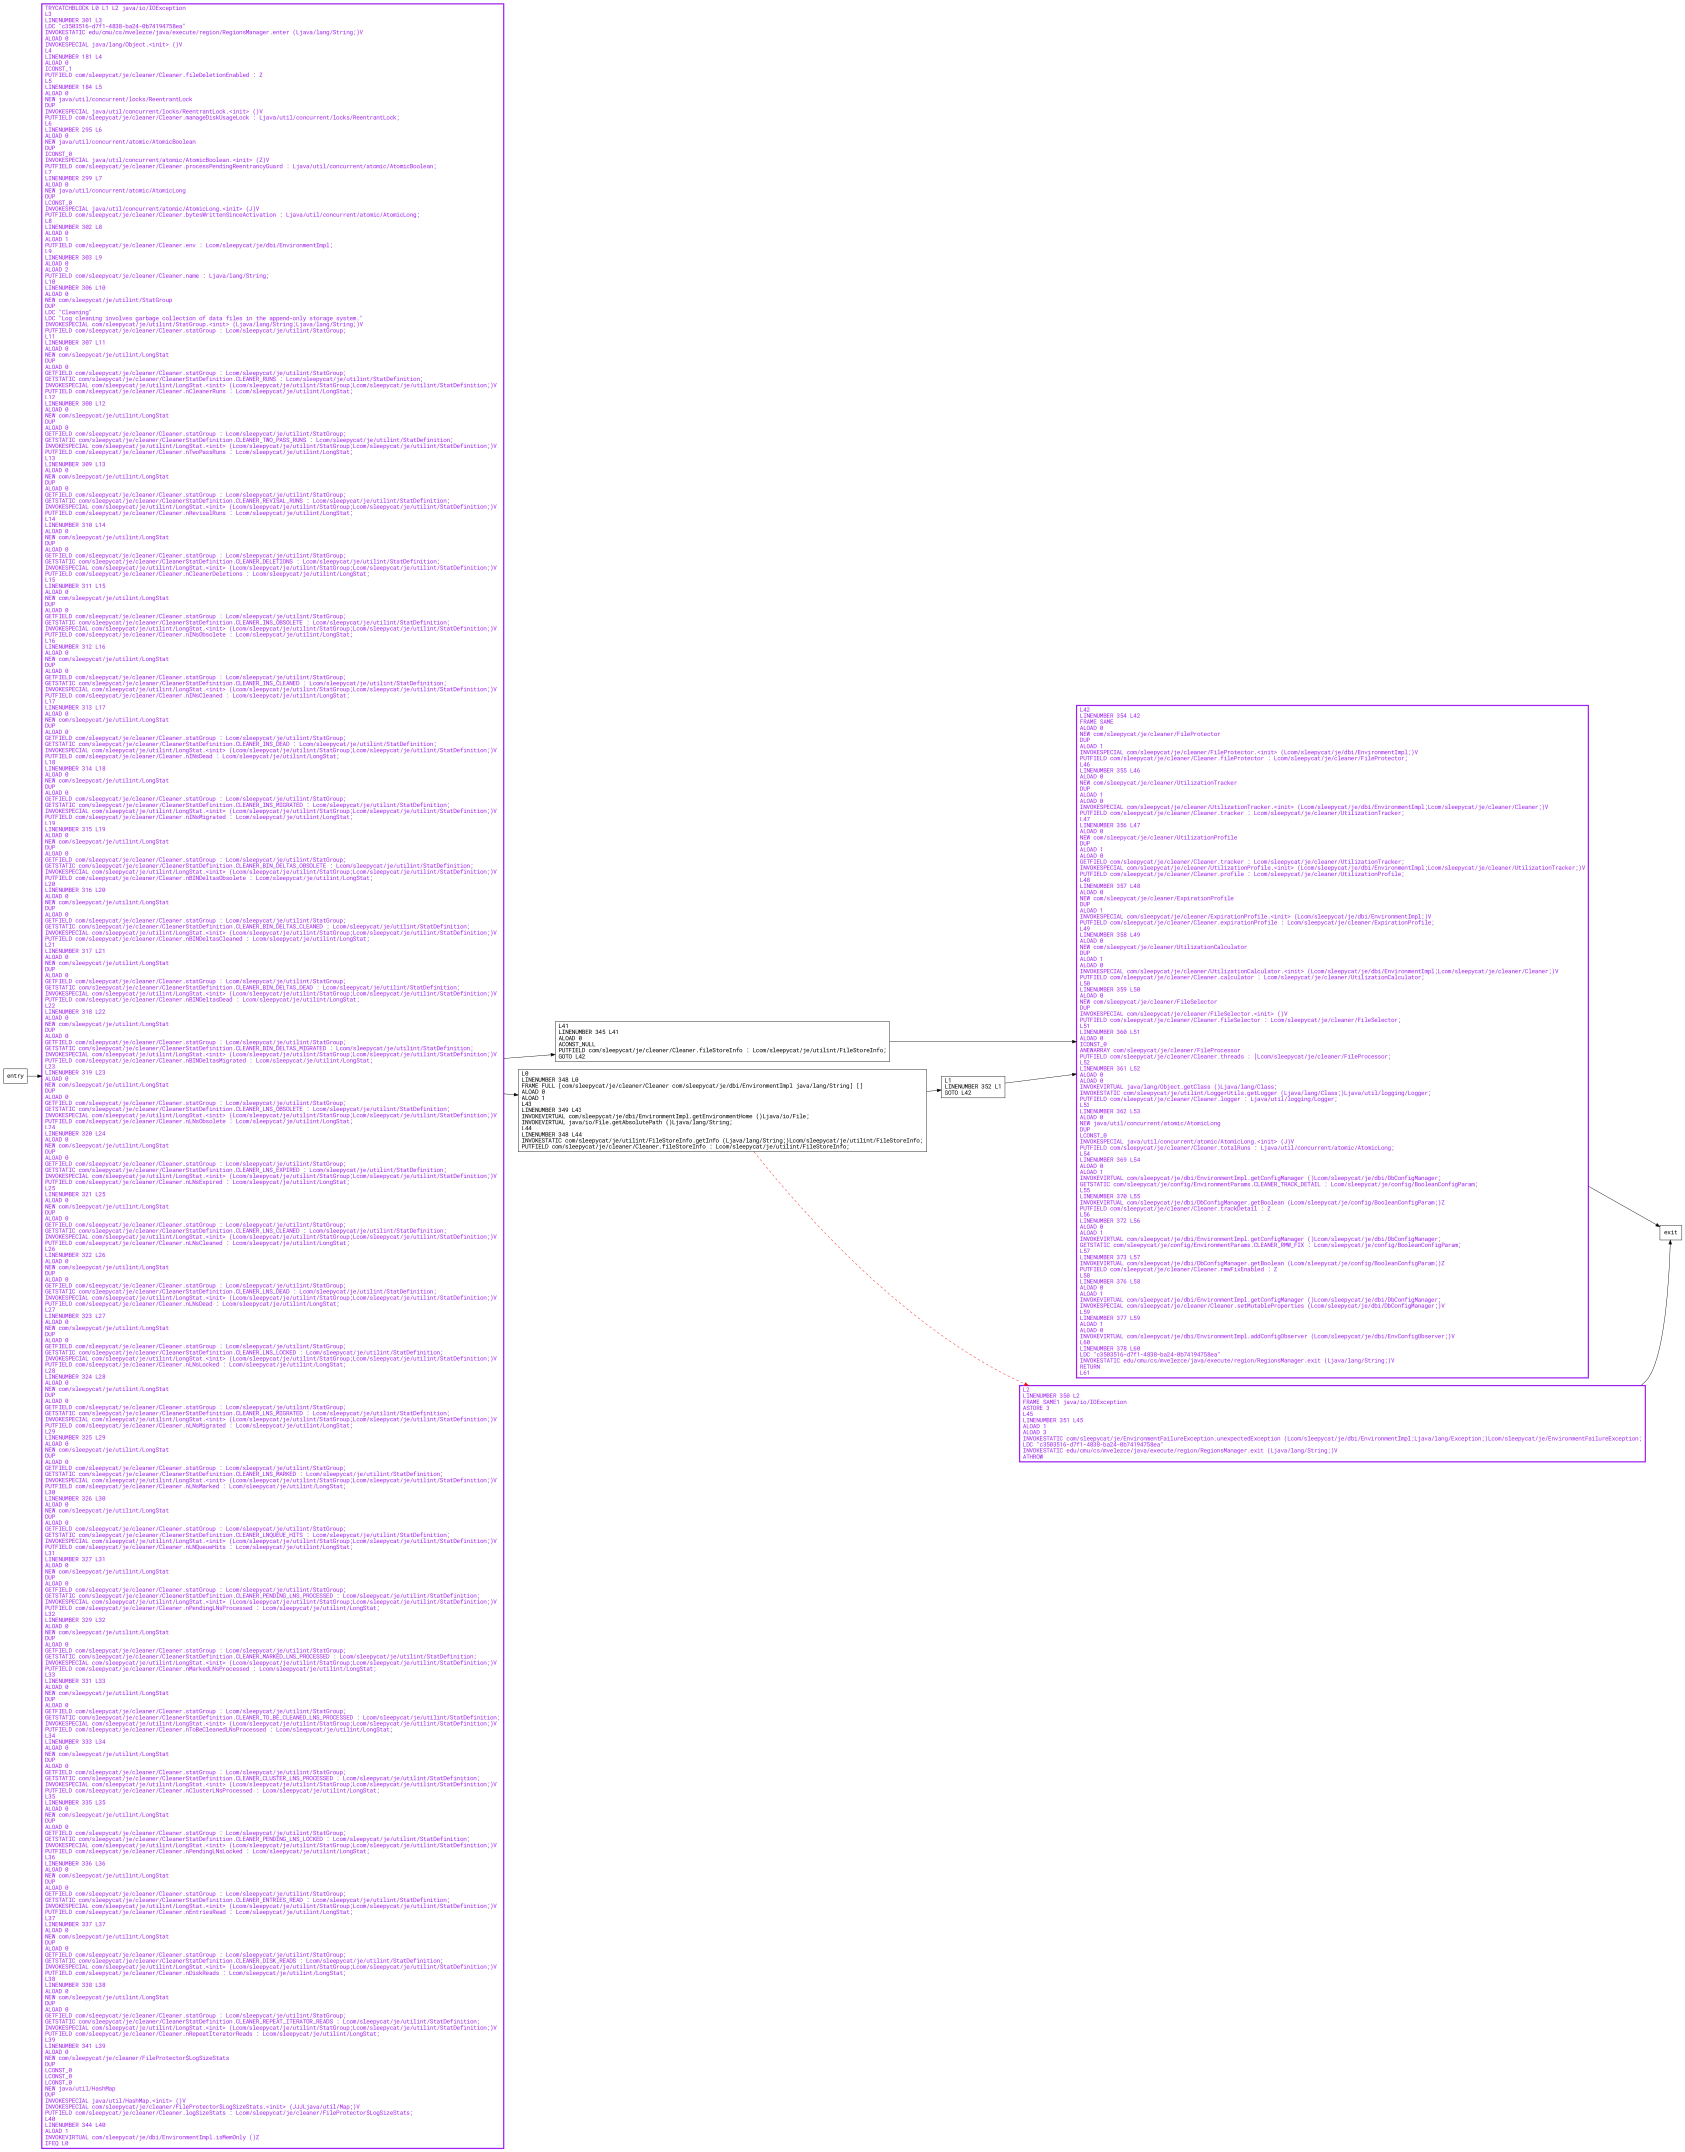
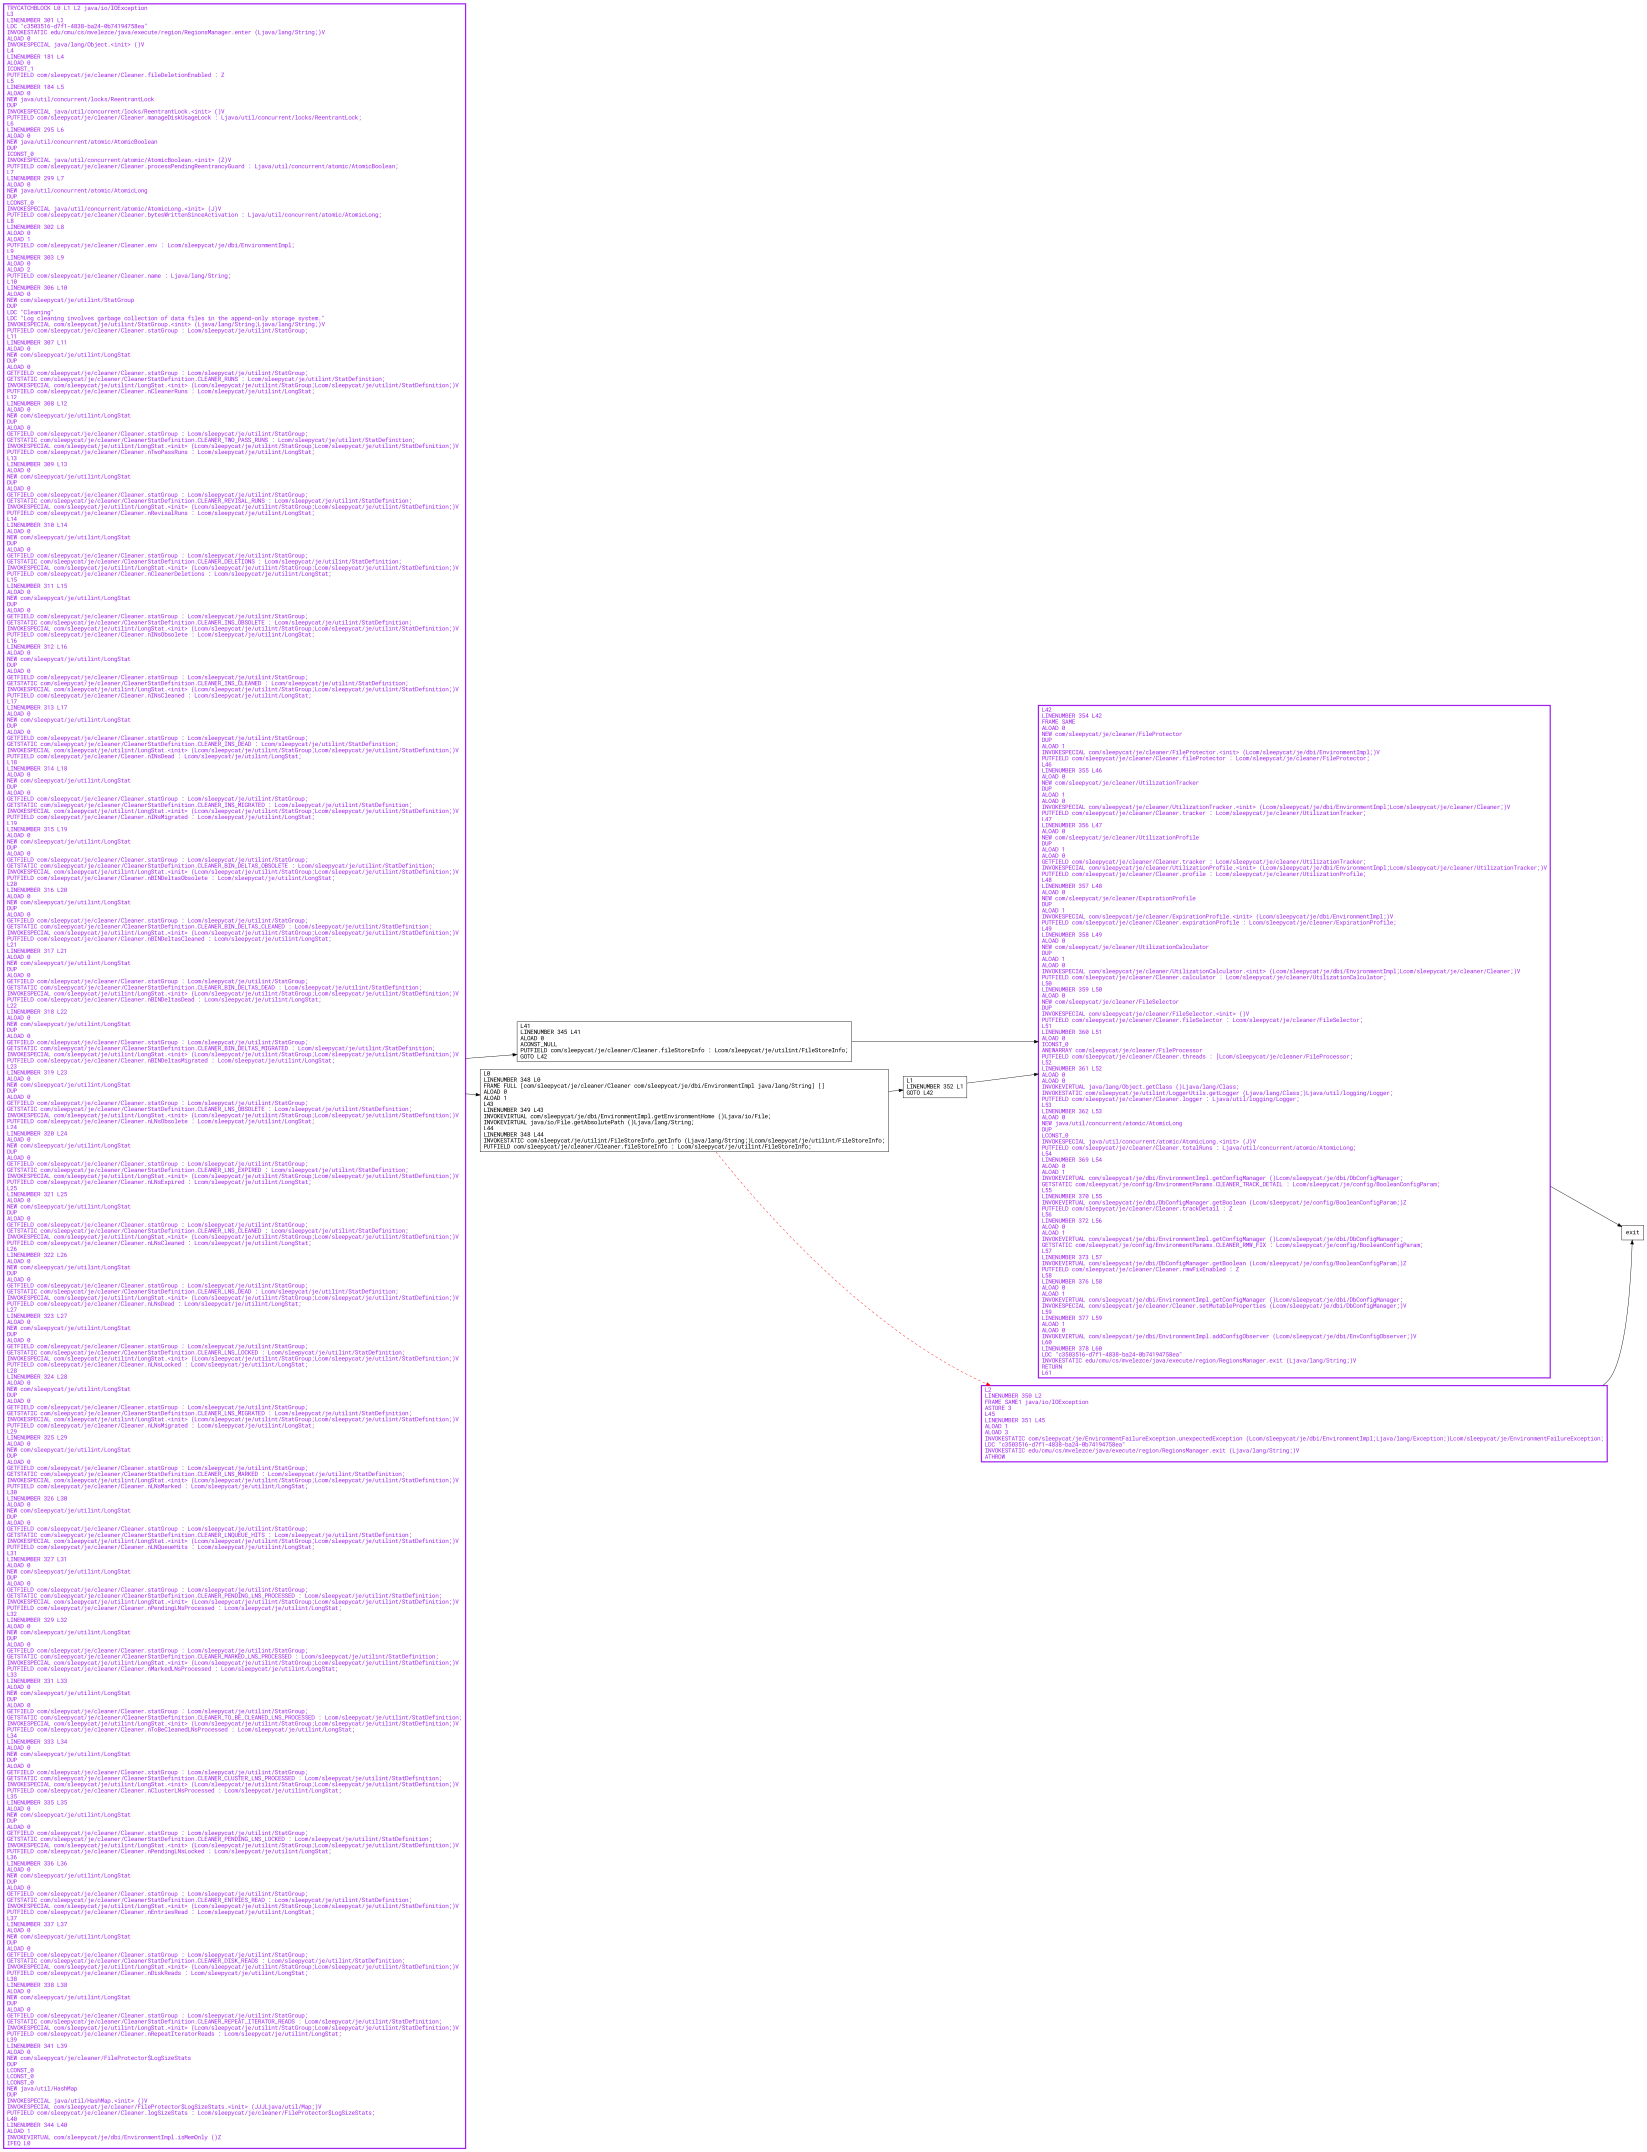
(15, 1076) -> none
